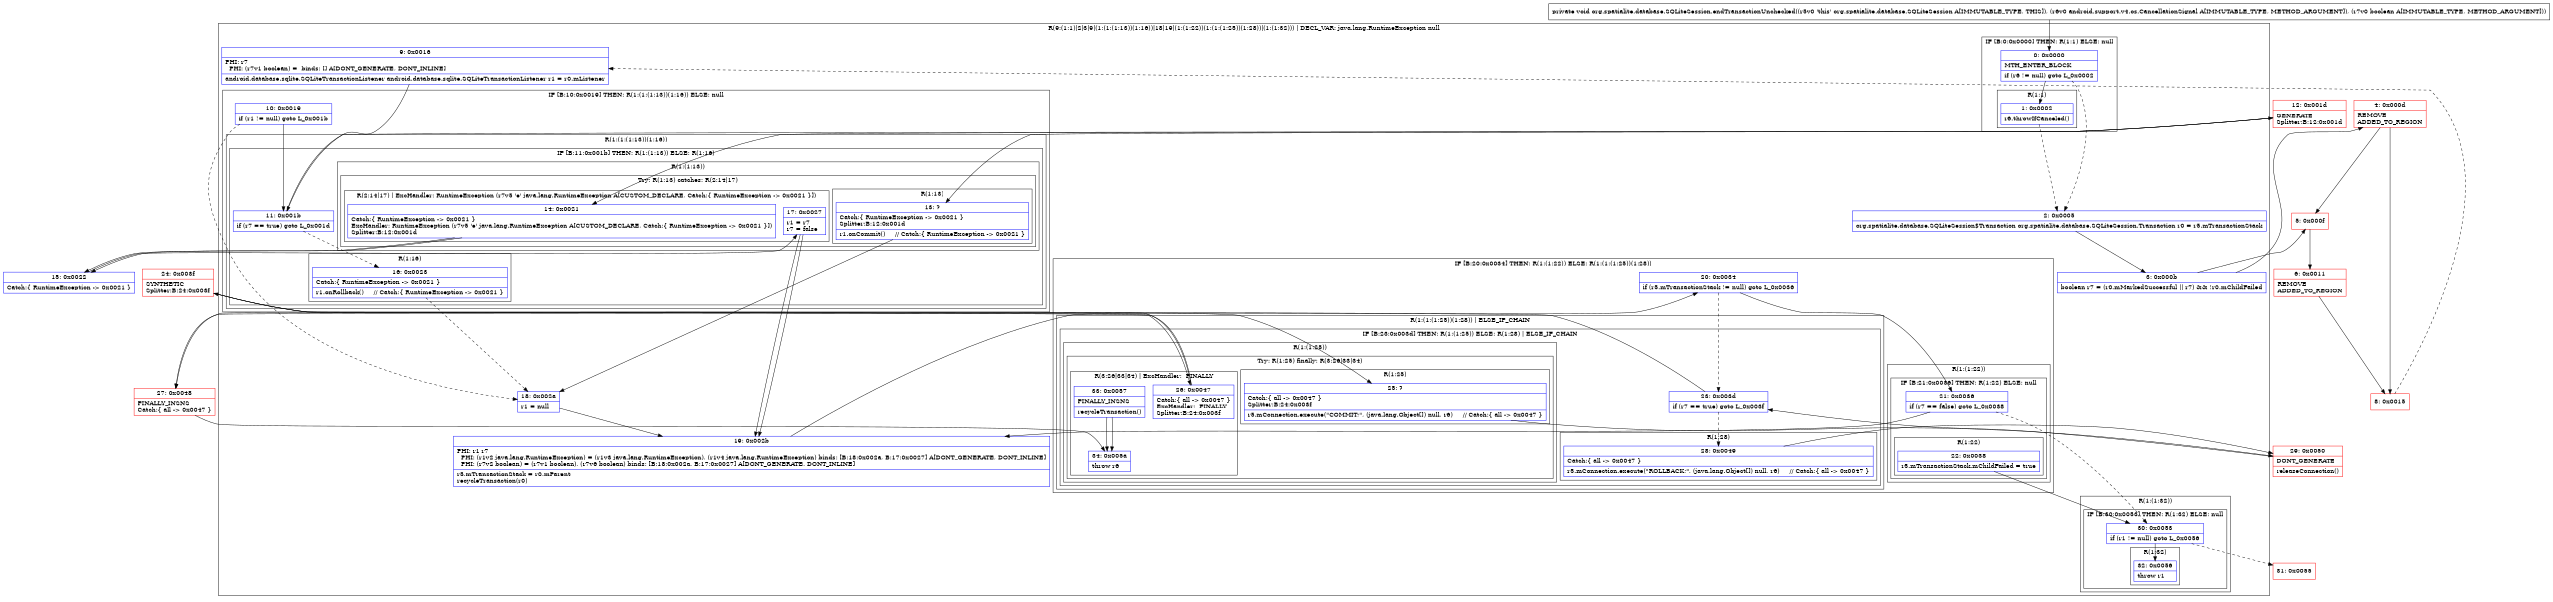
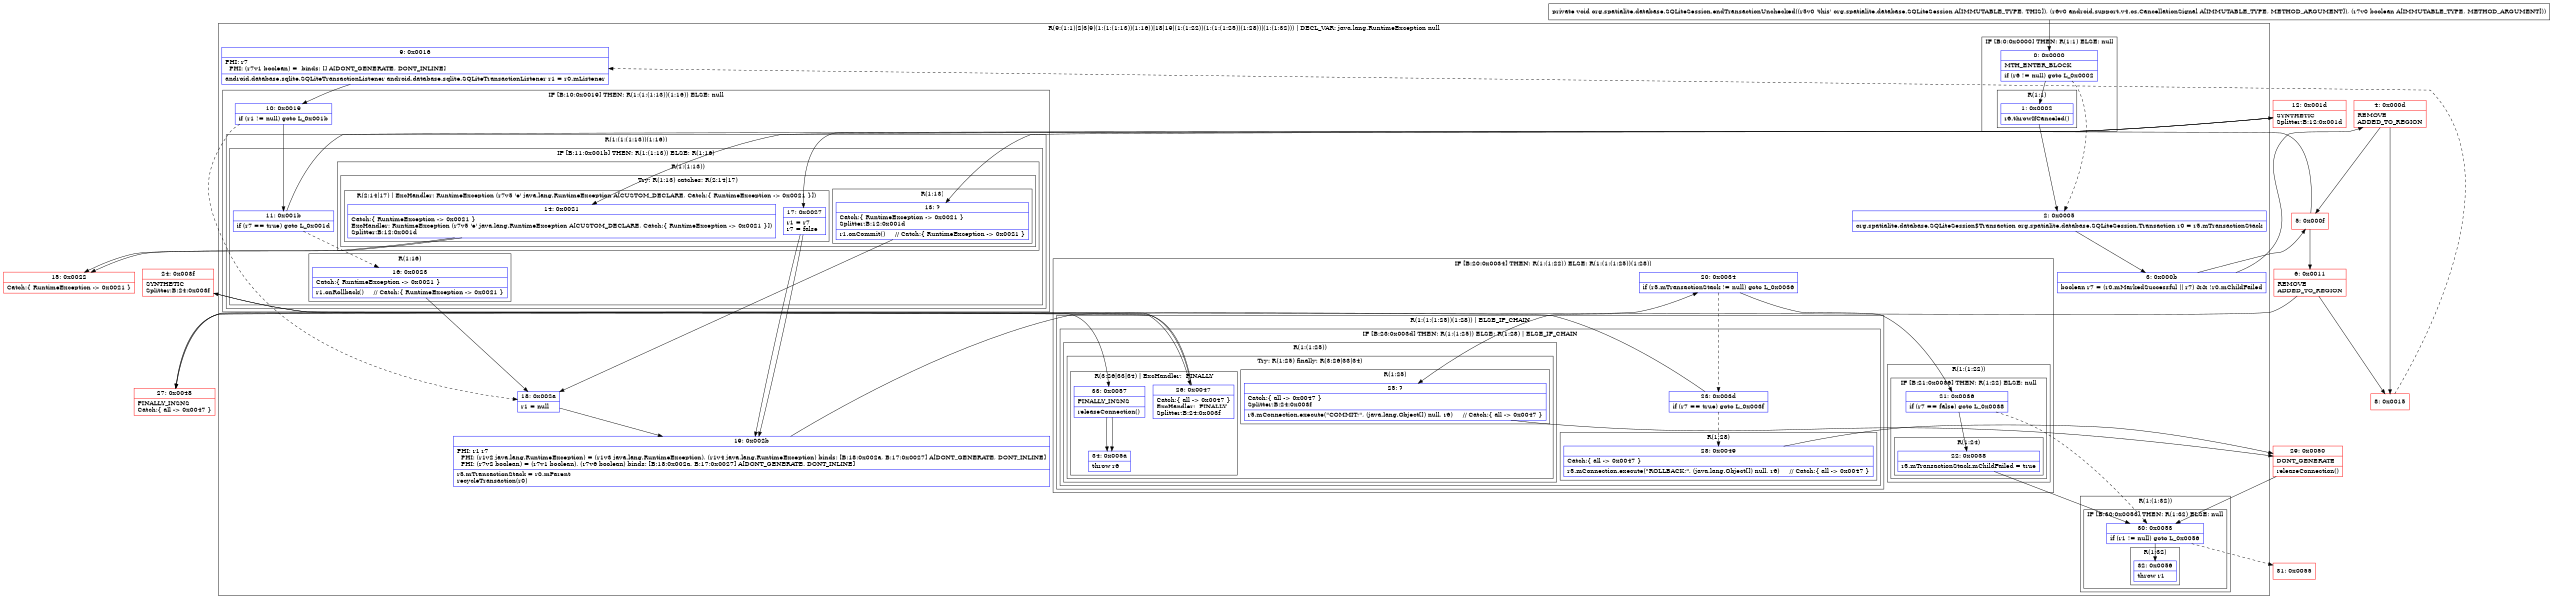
(2295, 116) -> (2296, 116)
(374, 132) -> (327, 93)
(2048, 165) -> (2048, 165)
(531, 254) -> (1563, 131)
(69, 283) -> (69, 283)
(798, 312) -> (1898, 314)
(475, 343) -> (475, 343)
(1110, 412) -> (1109, 412)
(1897, 425) -> (2226, 500)
(651, 426) -> (640, 313)
(1471, 431) -> (1963, 432)
(1969, 443) -> (1969, 443)
